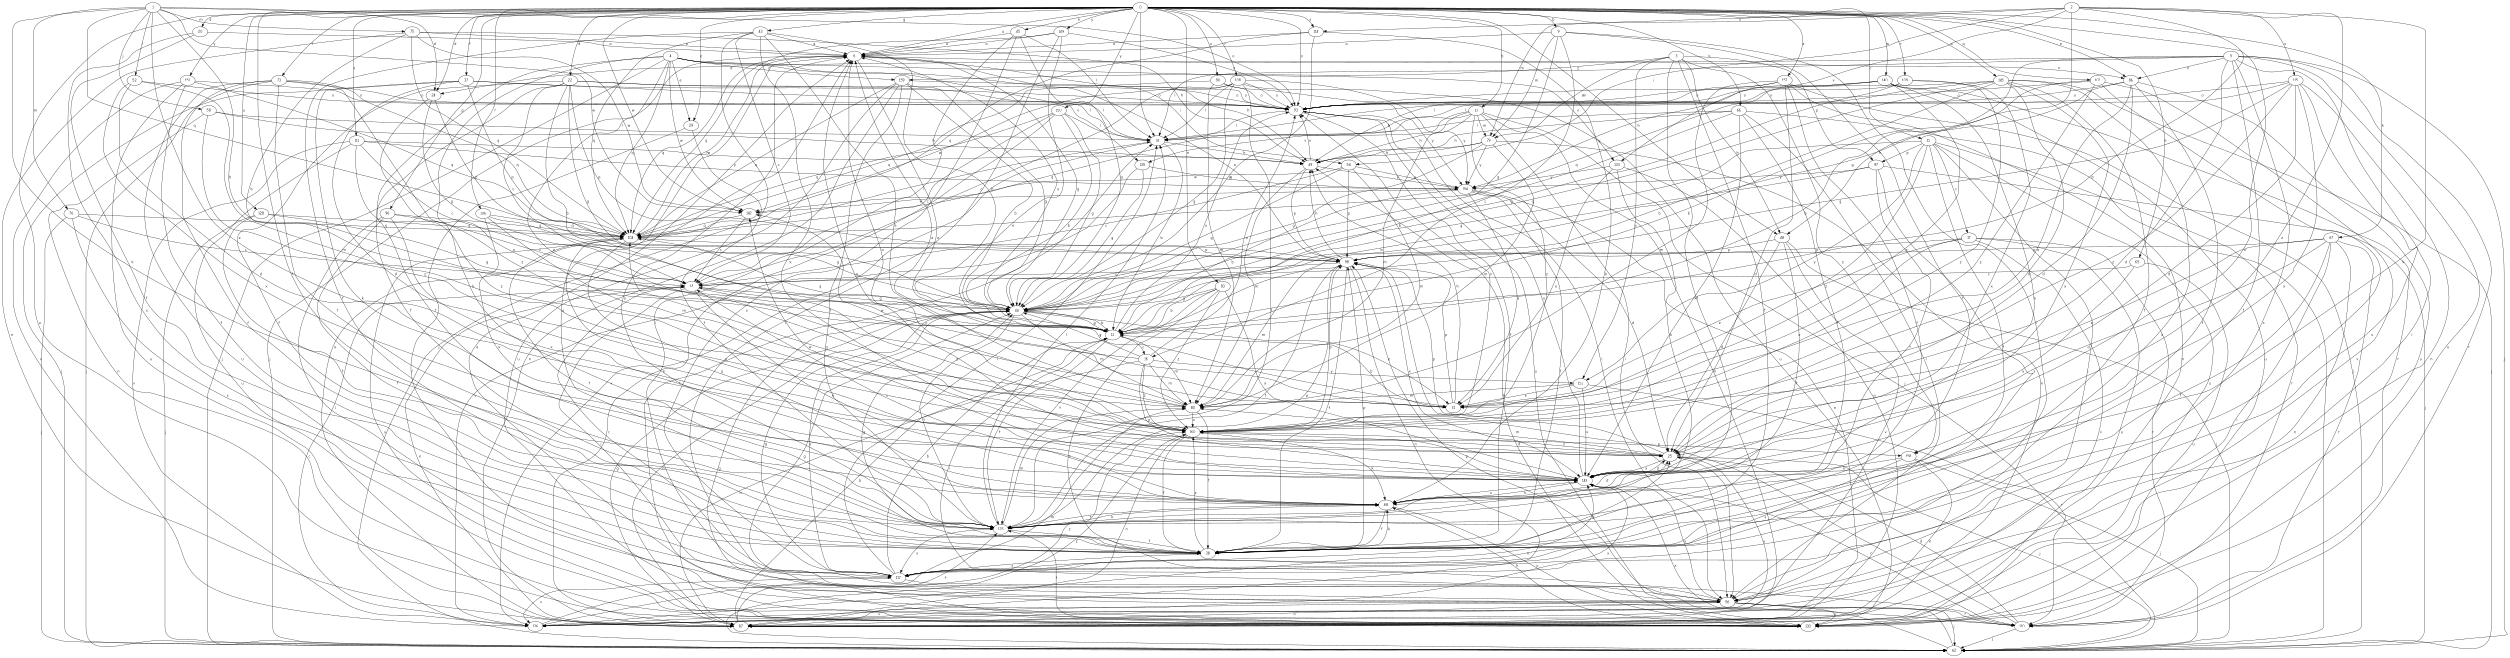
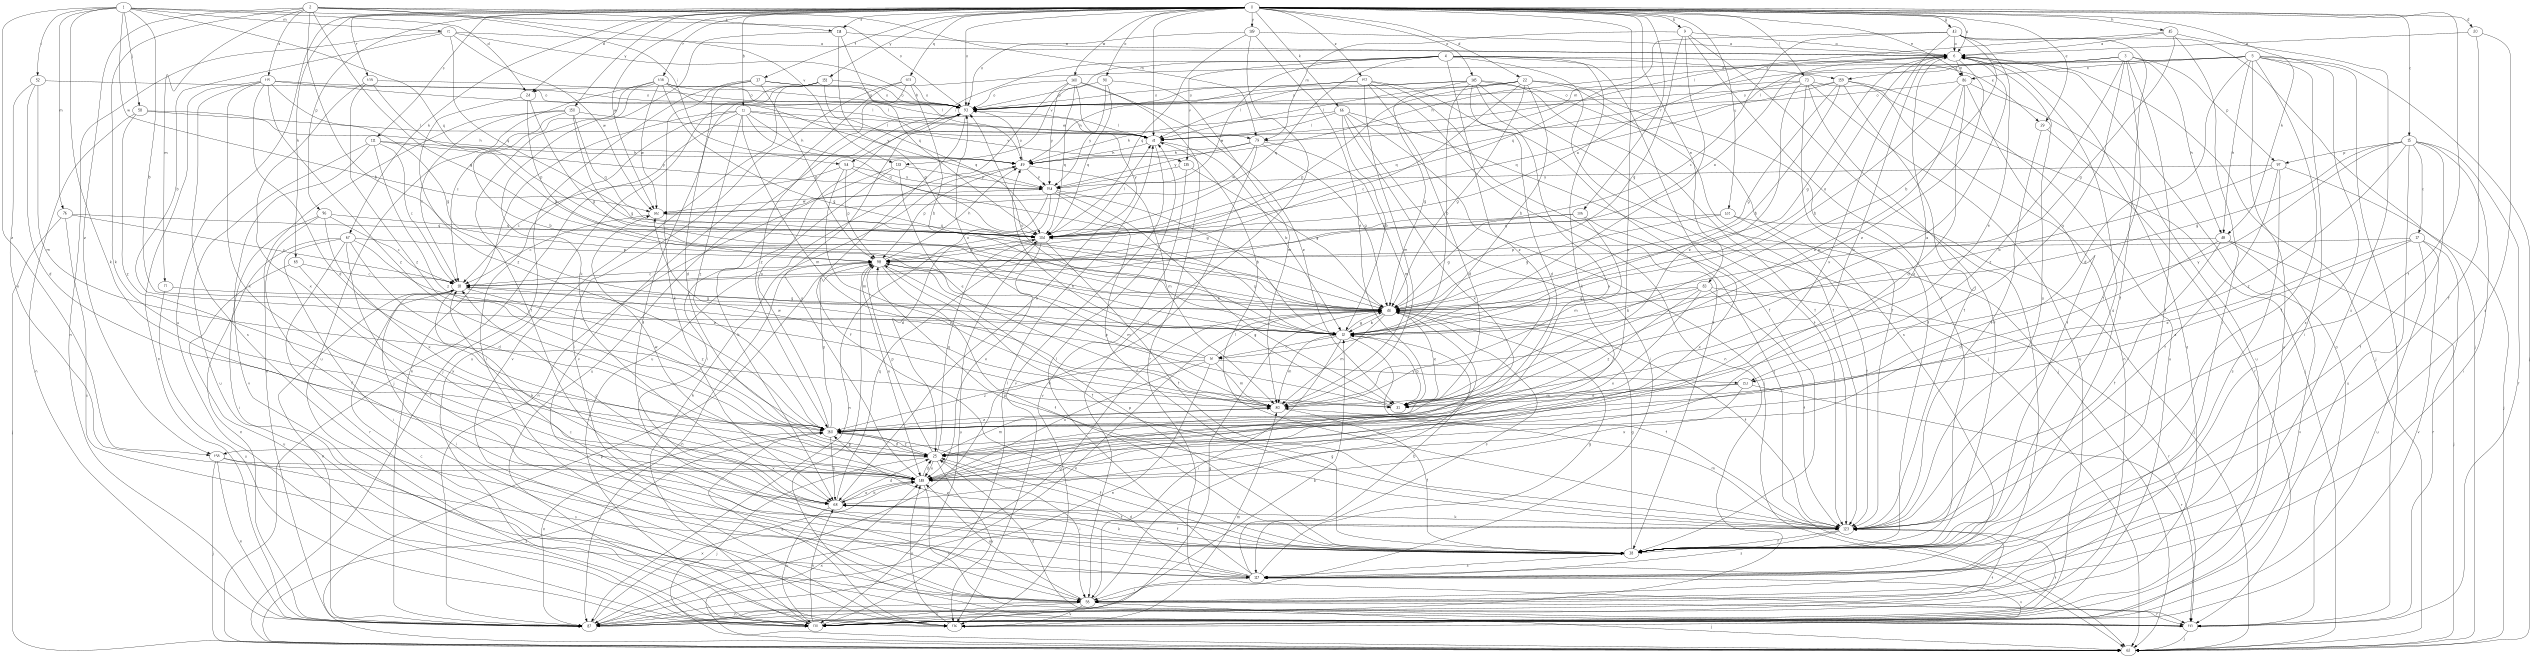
(715, 111) -> none
none -> (166, 286)
